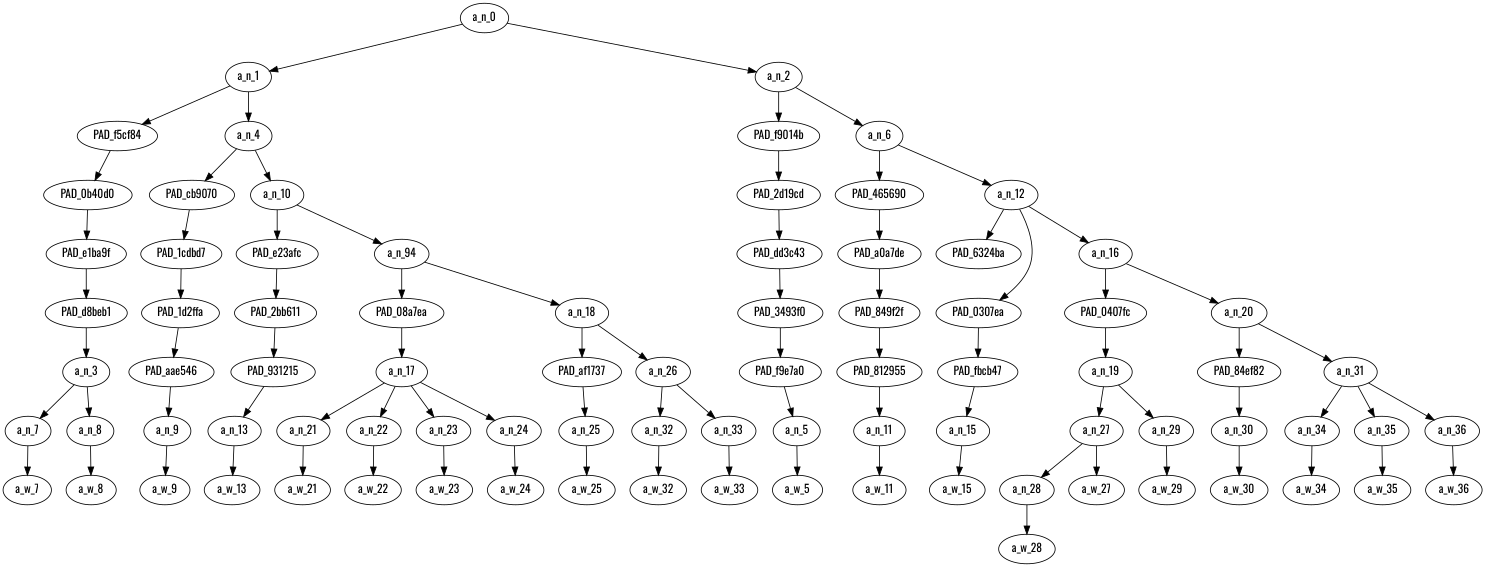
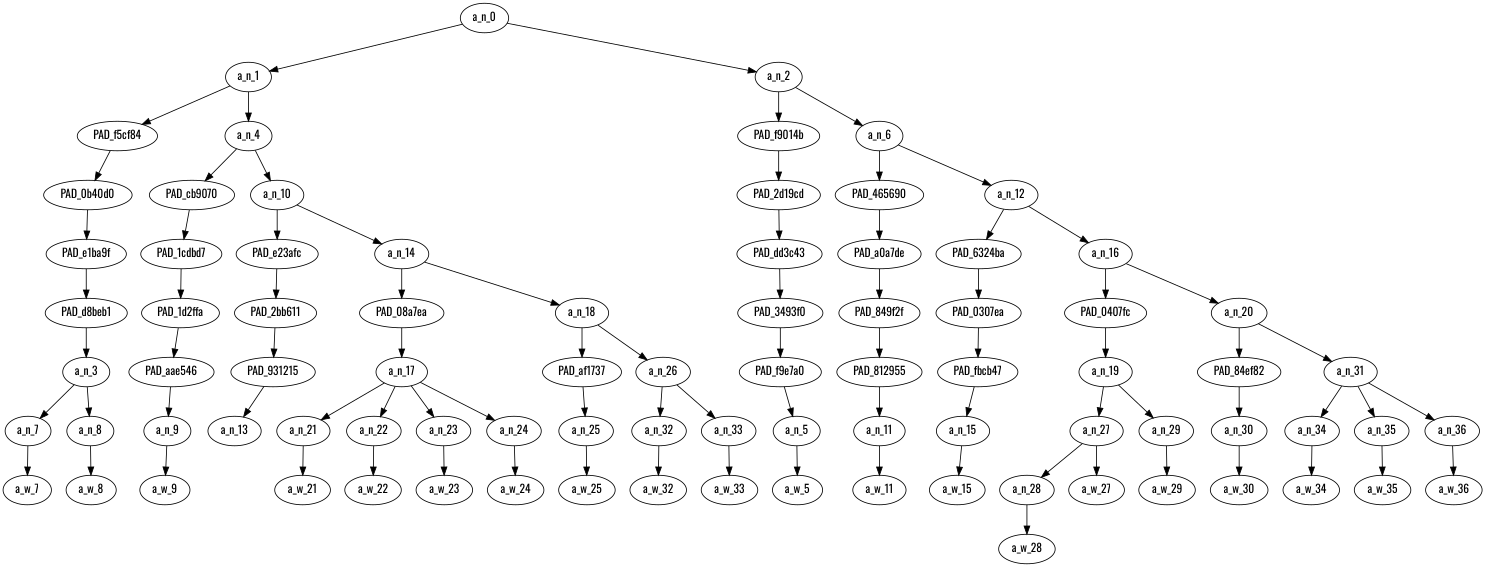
(402, 254) -> (402, 254)
(1032, 255) -> (979, 280)
(232, 490) -> none
